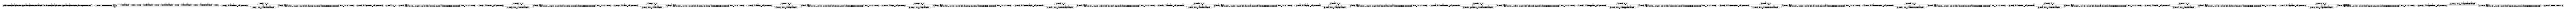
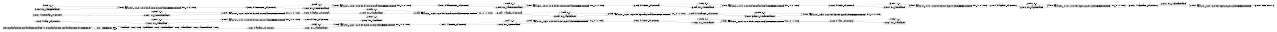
(2347, 5) -> (1056, 5)
(705, 6) -> none
(972, 6) -> none
(1592, 6) -> none
none -> (509, 25)
